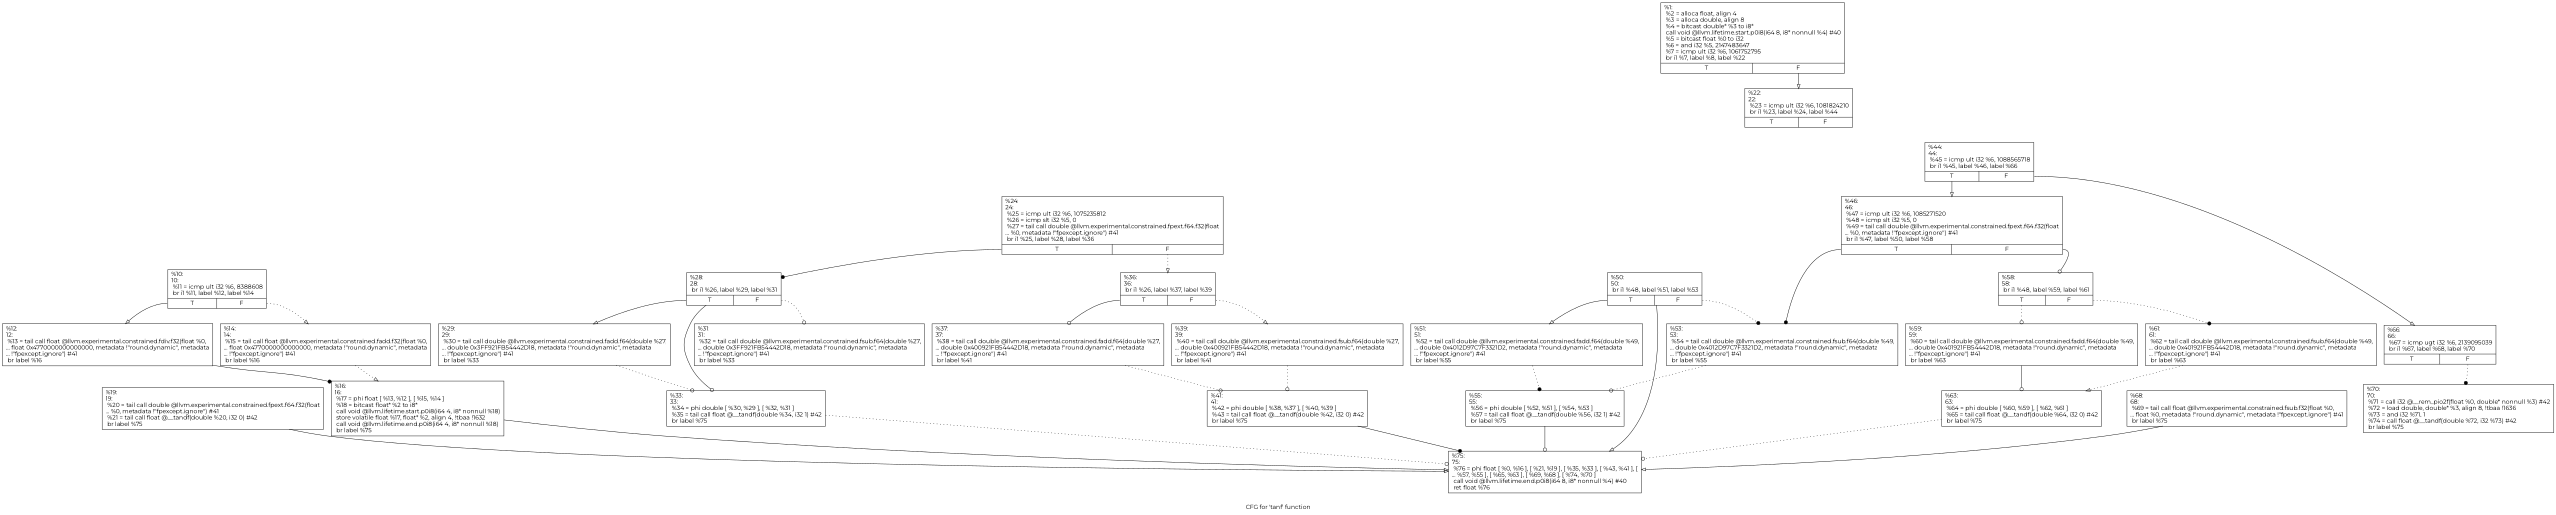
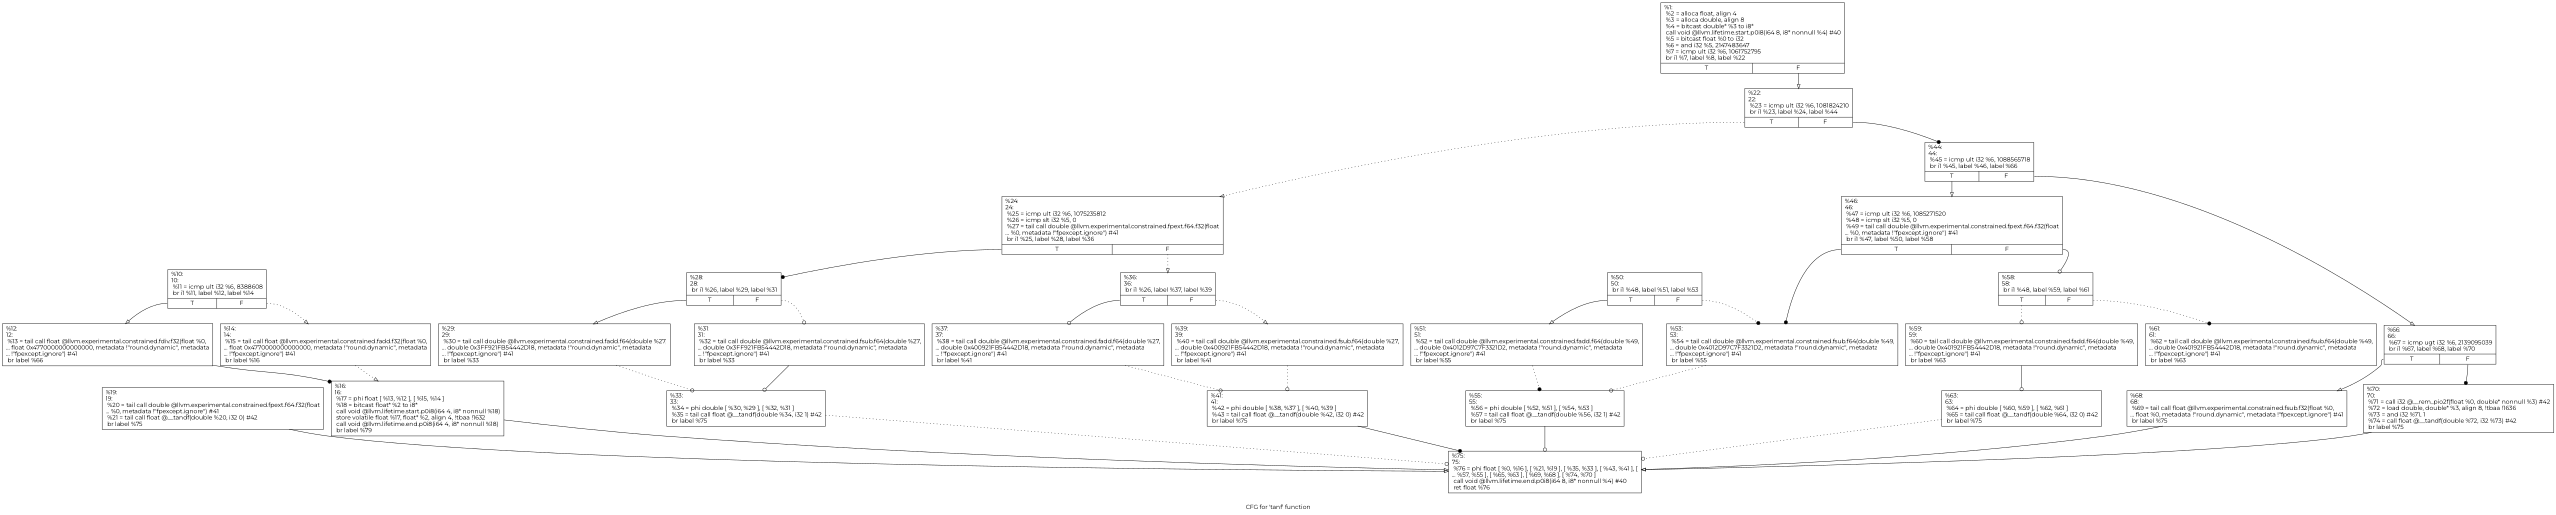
none -> (1896, 128)
none -> (1482, 145)
(684, 348) -> (777, 377)
(24, 360) -> (24, 360)
(2467, 373) -> (2467, 373)
none -> (2365, 377)
(2136, 378) -> none
(1653, 383) -> (2009, 459)
(353, 430) -> (353, 430)
